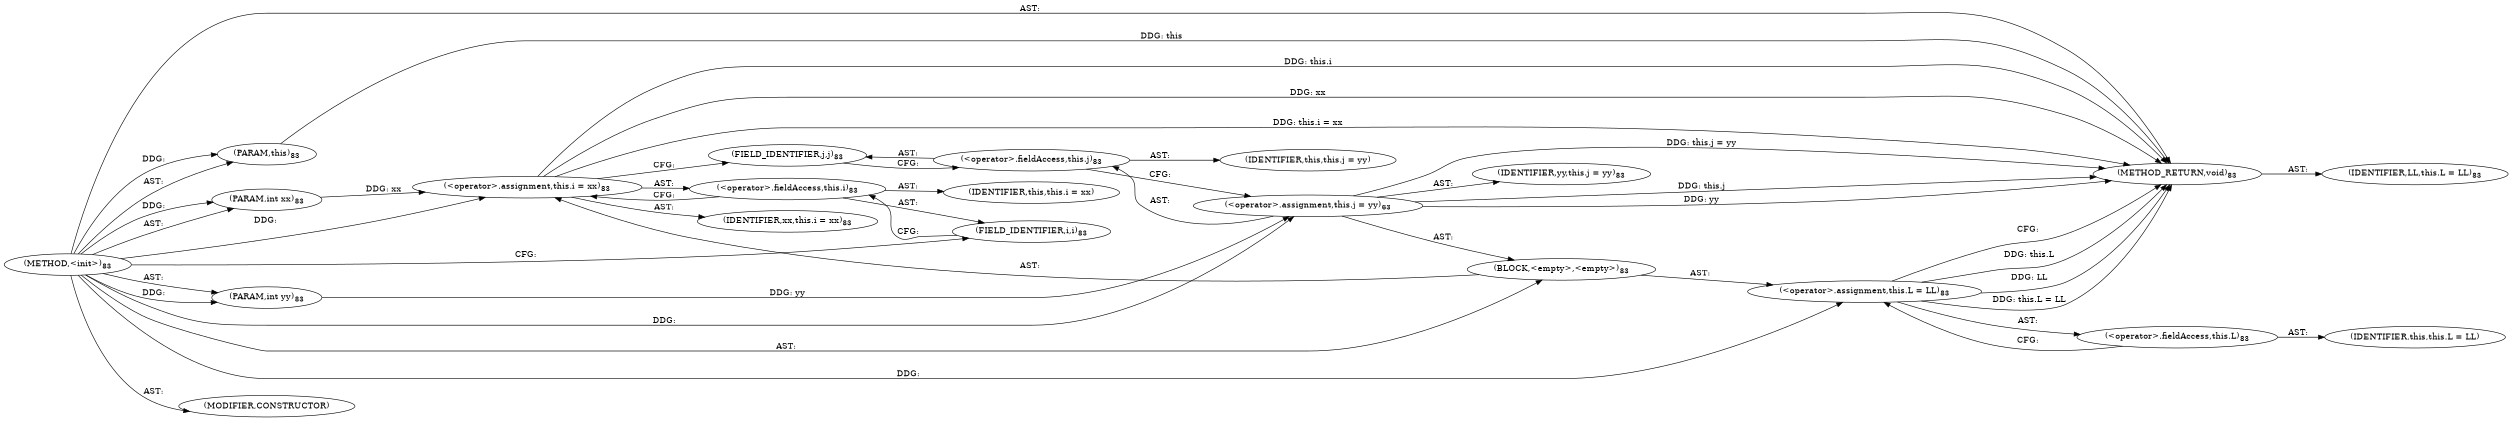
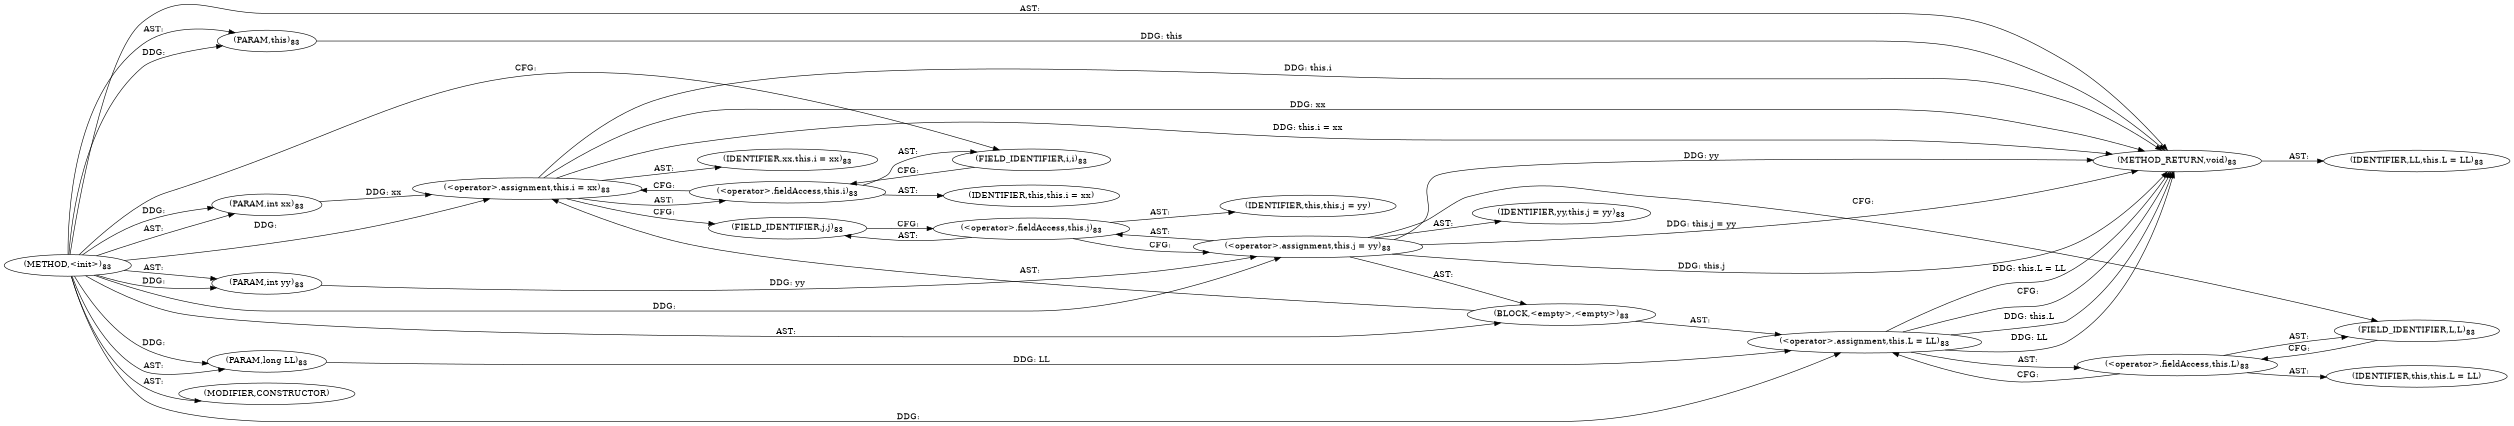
(1387, 205) -> (1387, 246)
none -> (2417, 331)
none -> (267, 361)
